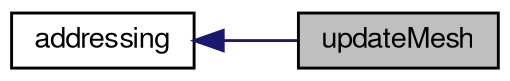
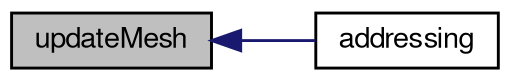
(260, 41) -> (278, 41)
